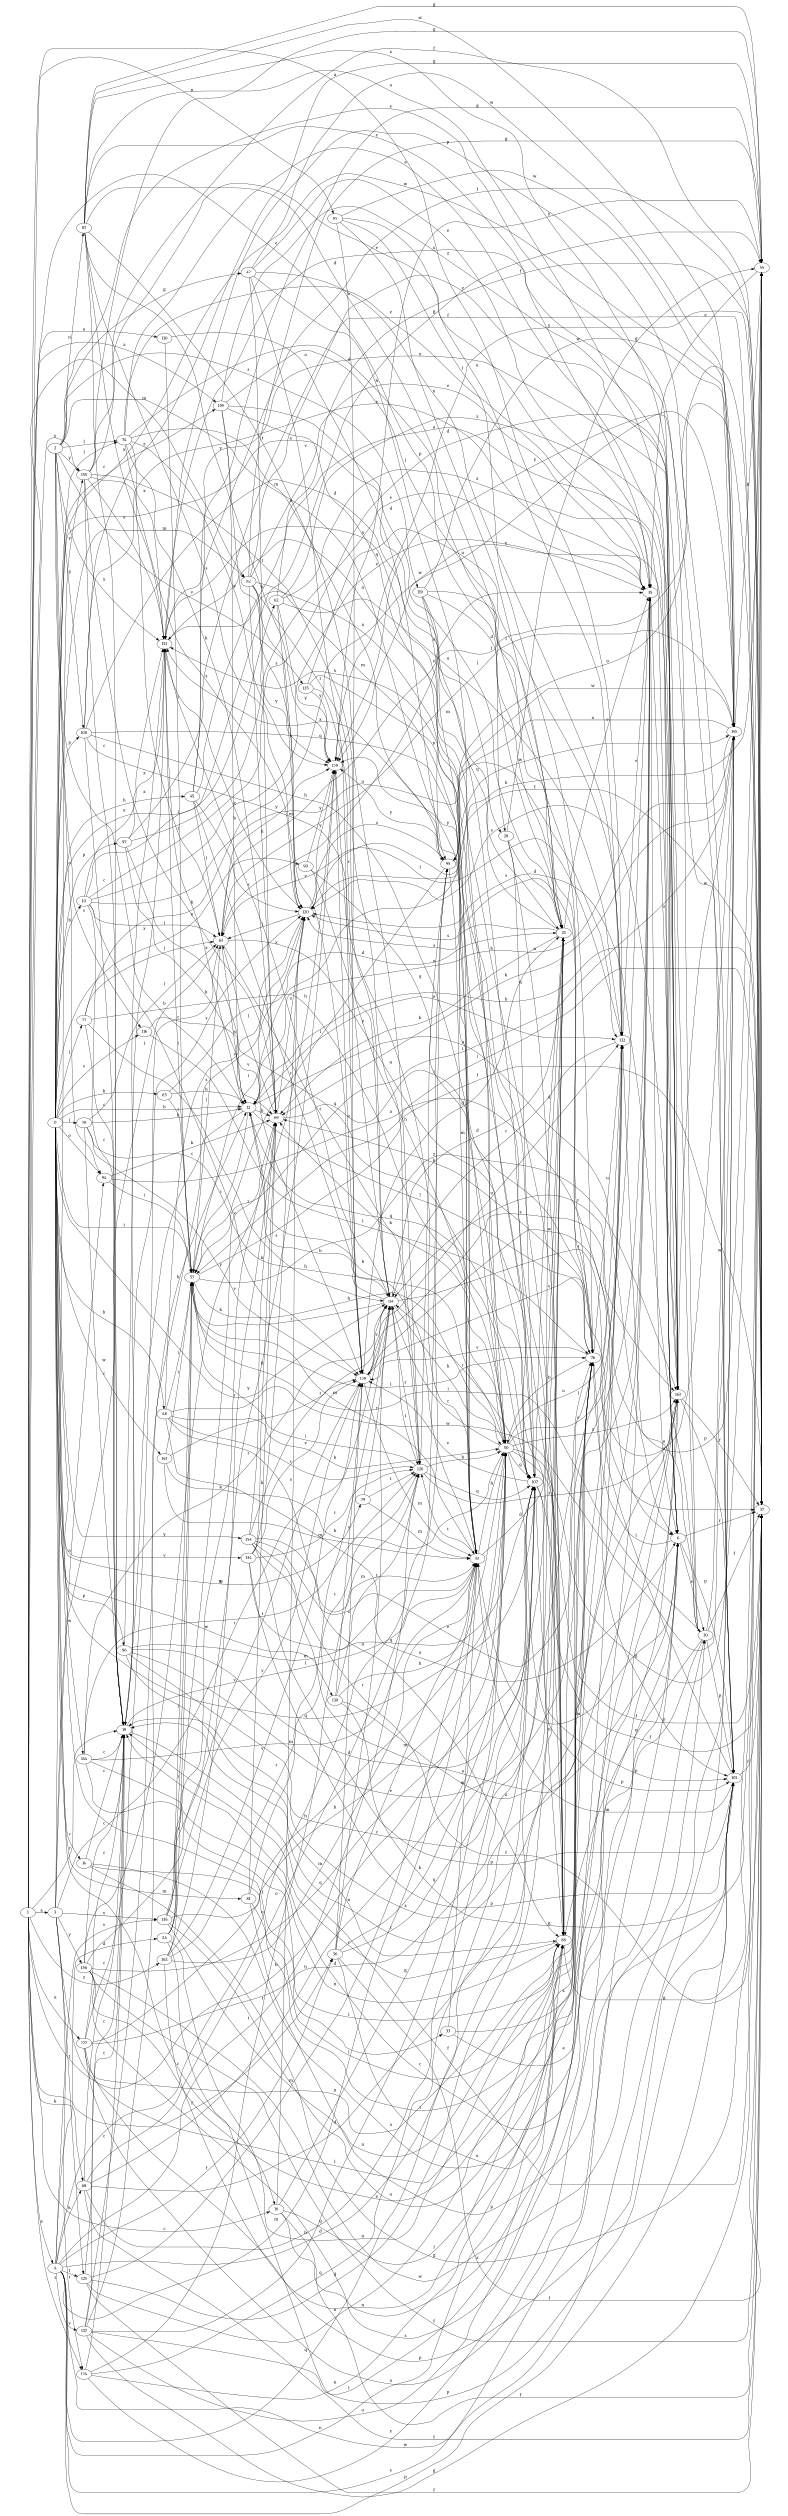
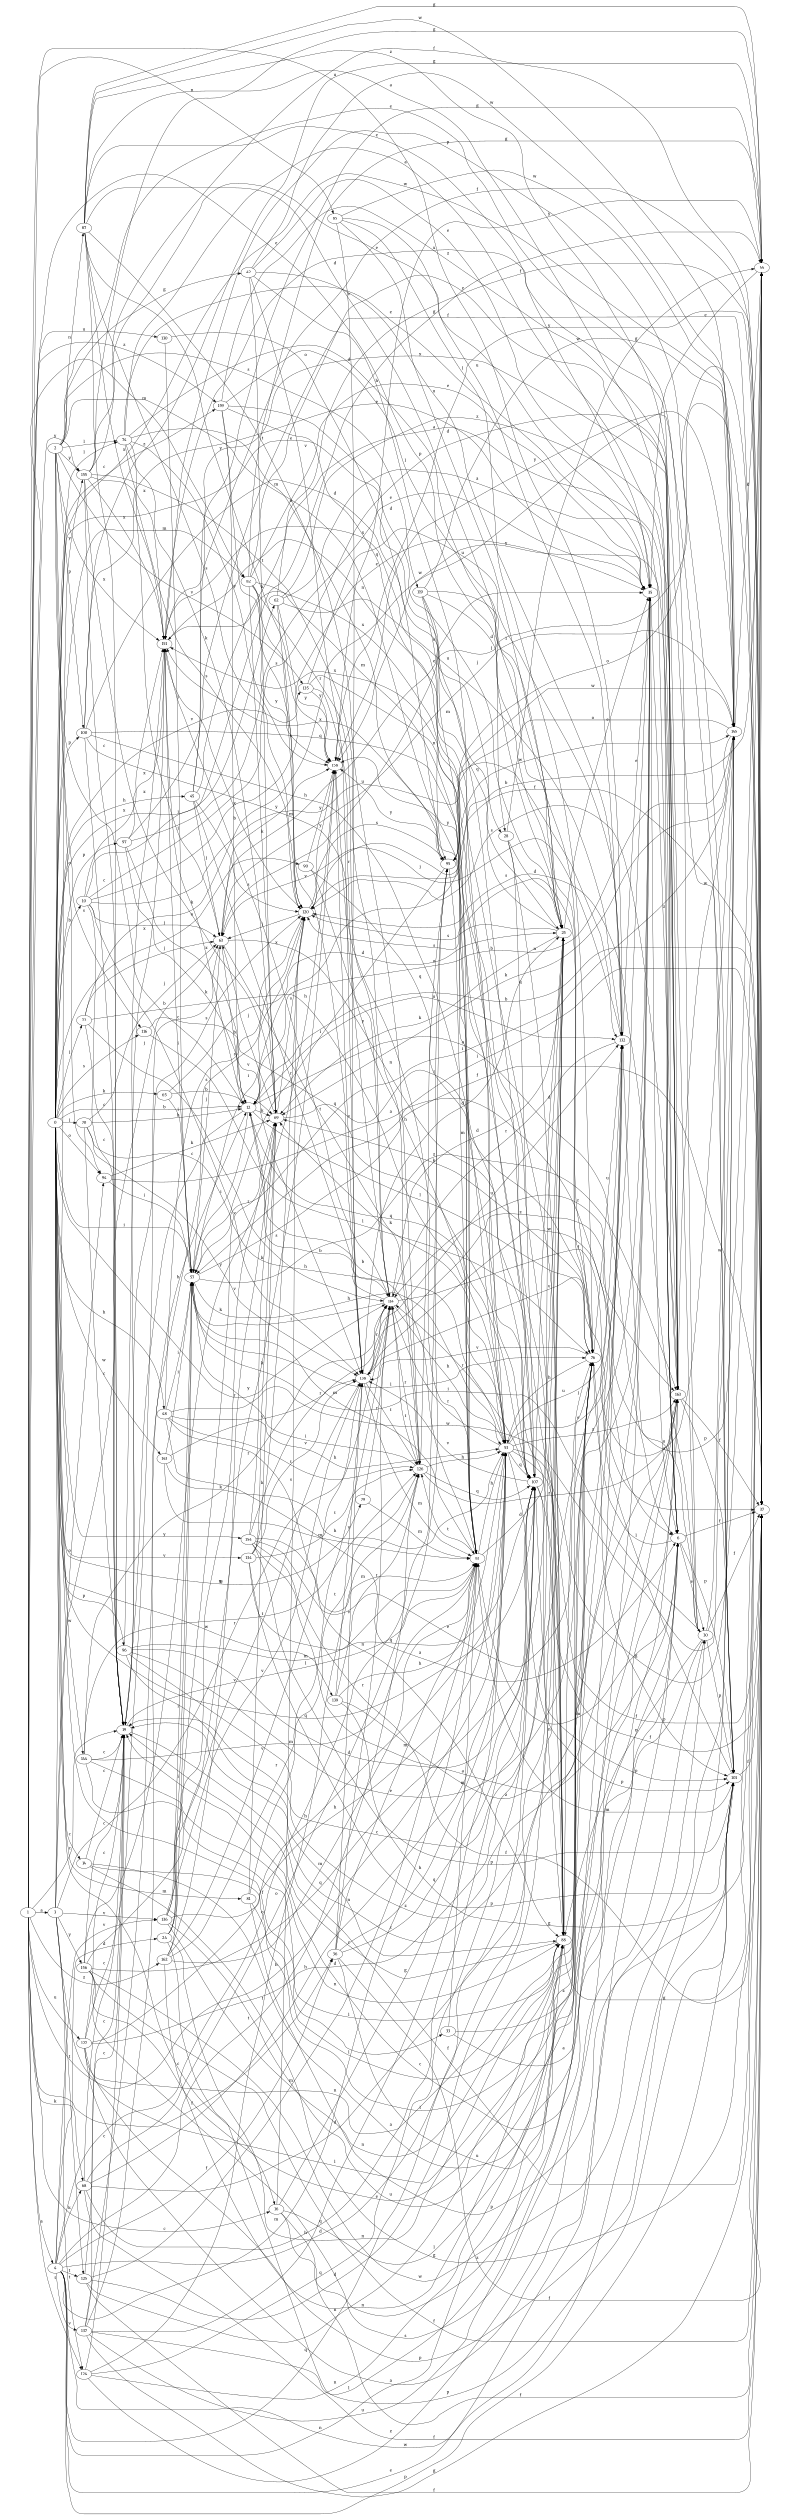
none -> (74, 826)
(506, 1448) -> (506, 1448)
(390, 1485) -> (391, 1423)
